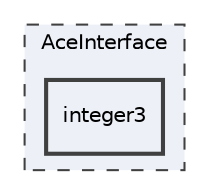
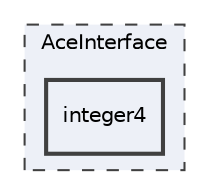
(105, 117) -> (105, 117)
